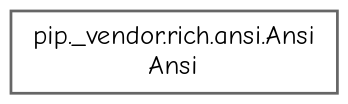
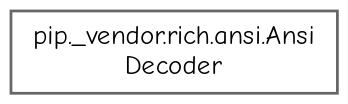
(174, 52) -> (174, 52)
